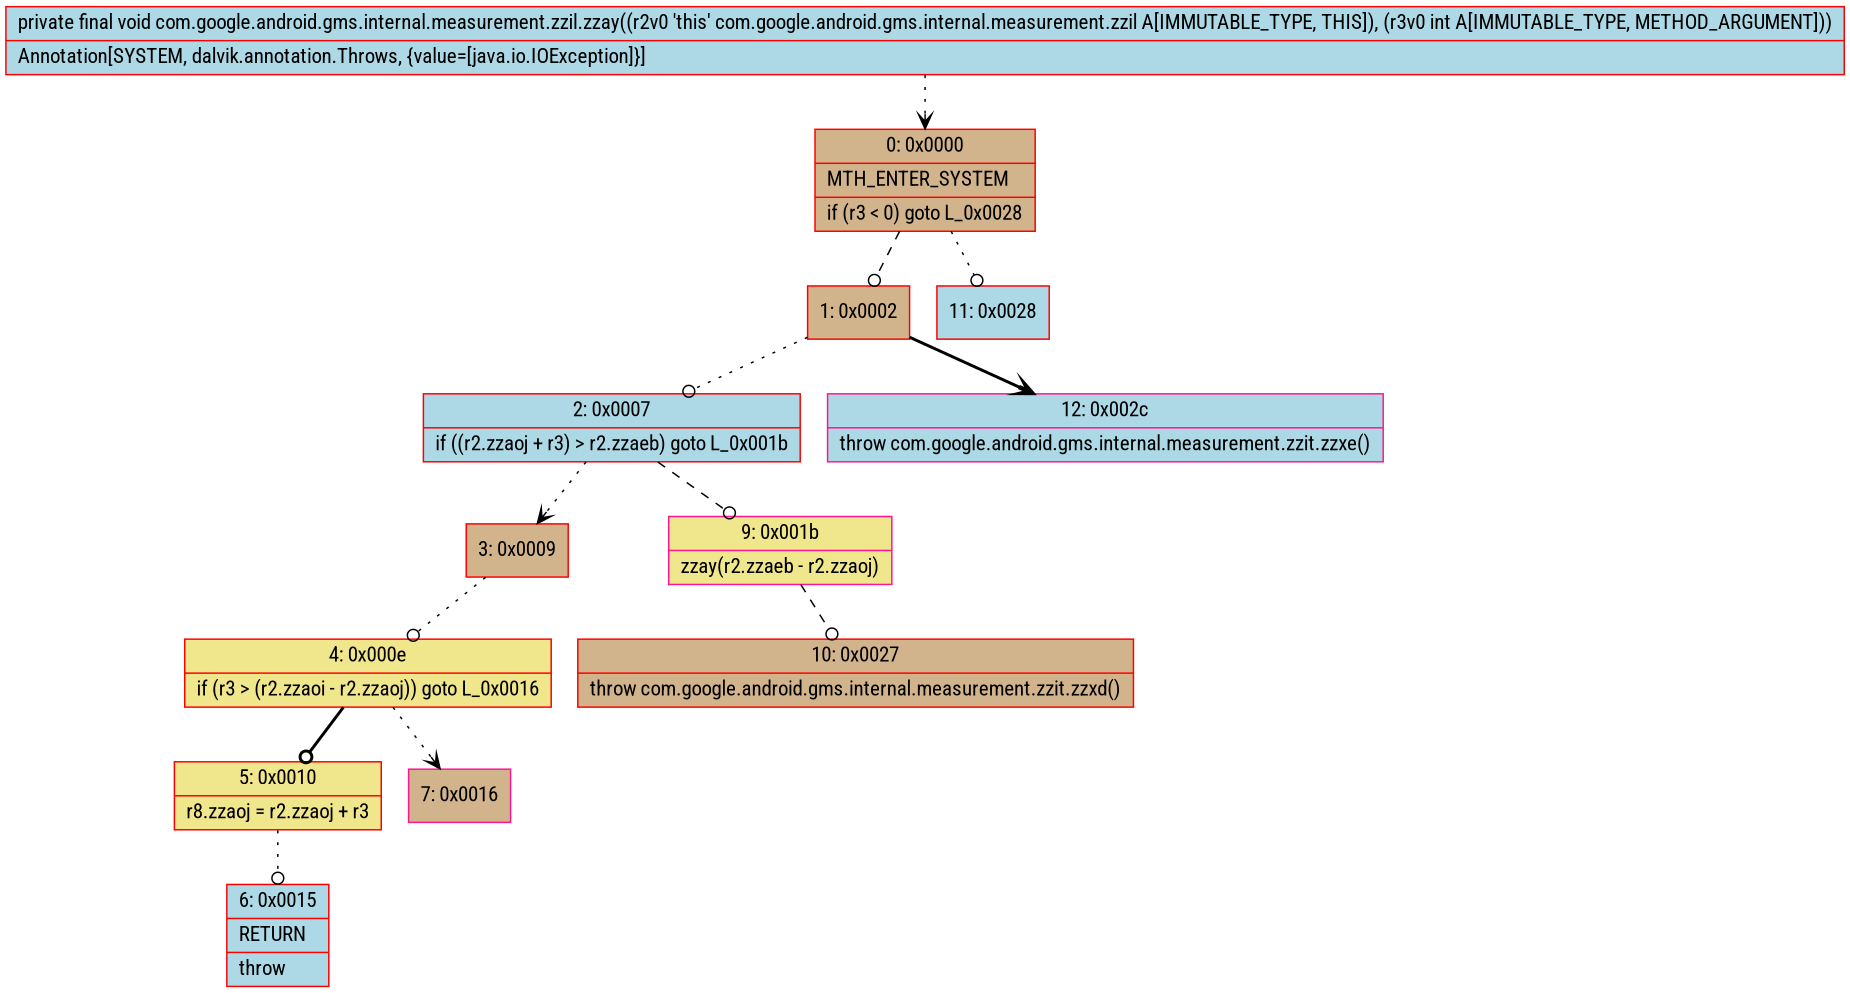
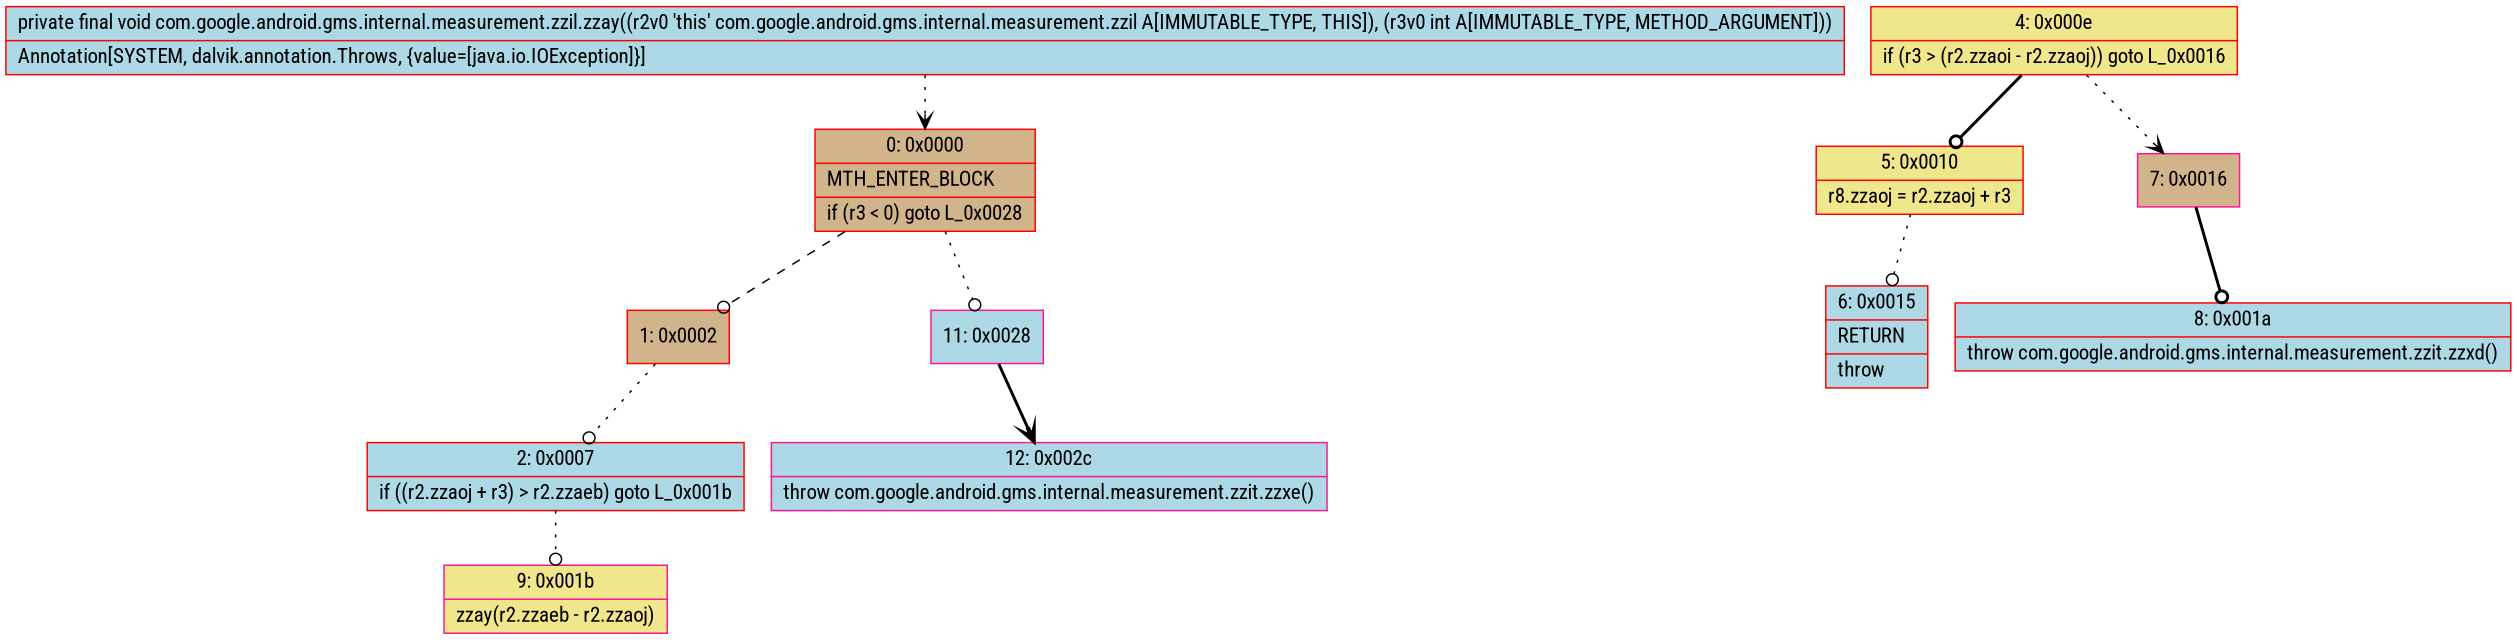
(918, 180) -> (911, 180)
(993, 313) -> (987, 337)
none -> (2233, 337)
(965, 362) -> (1013, 396)
(691, 486) -> (556, 532)
(517, 550) -> none
(856, 673) -> none
